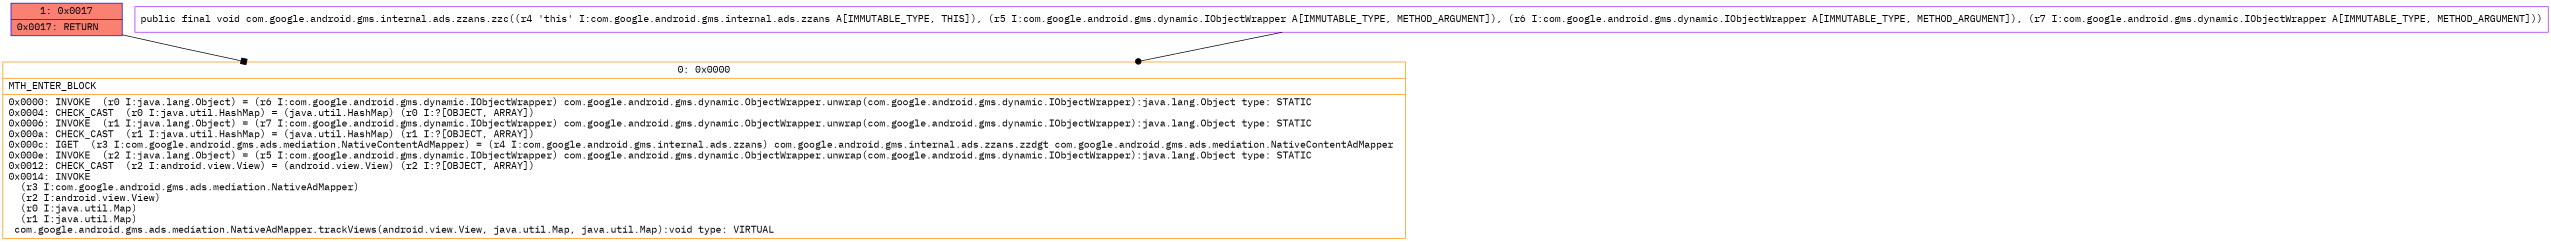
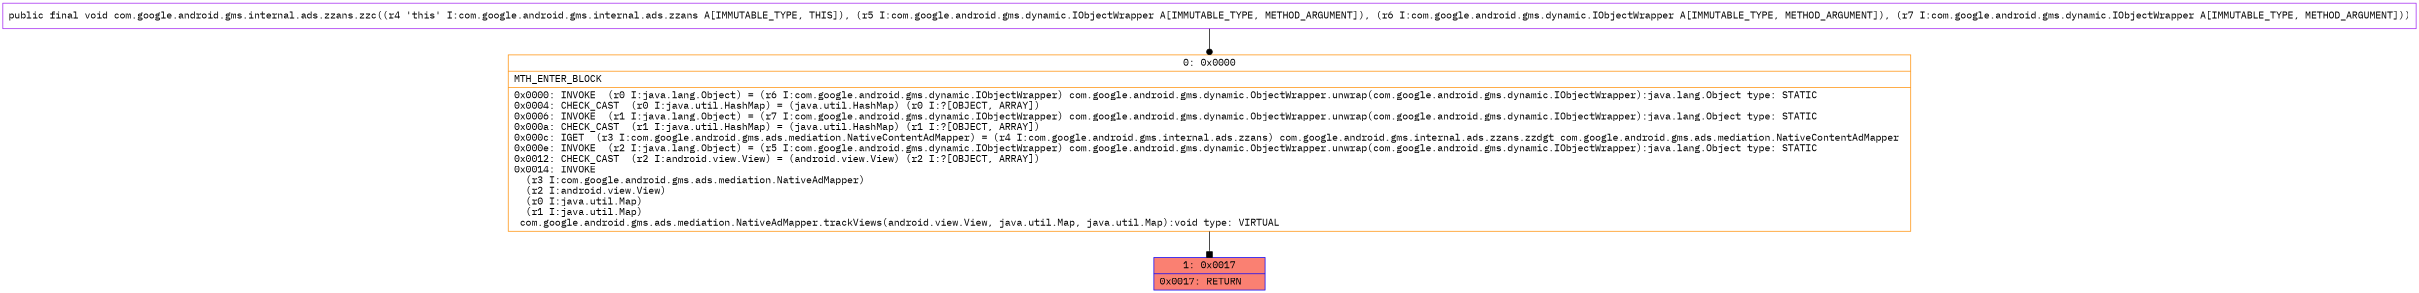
(181, 48) -> (1209, 241)
